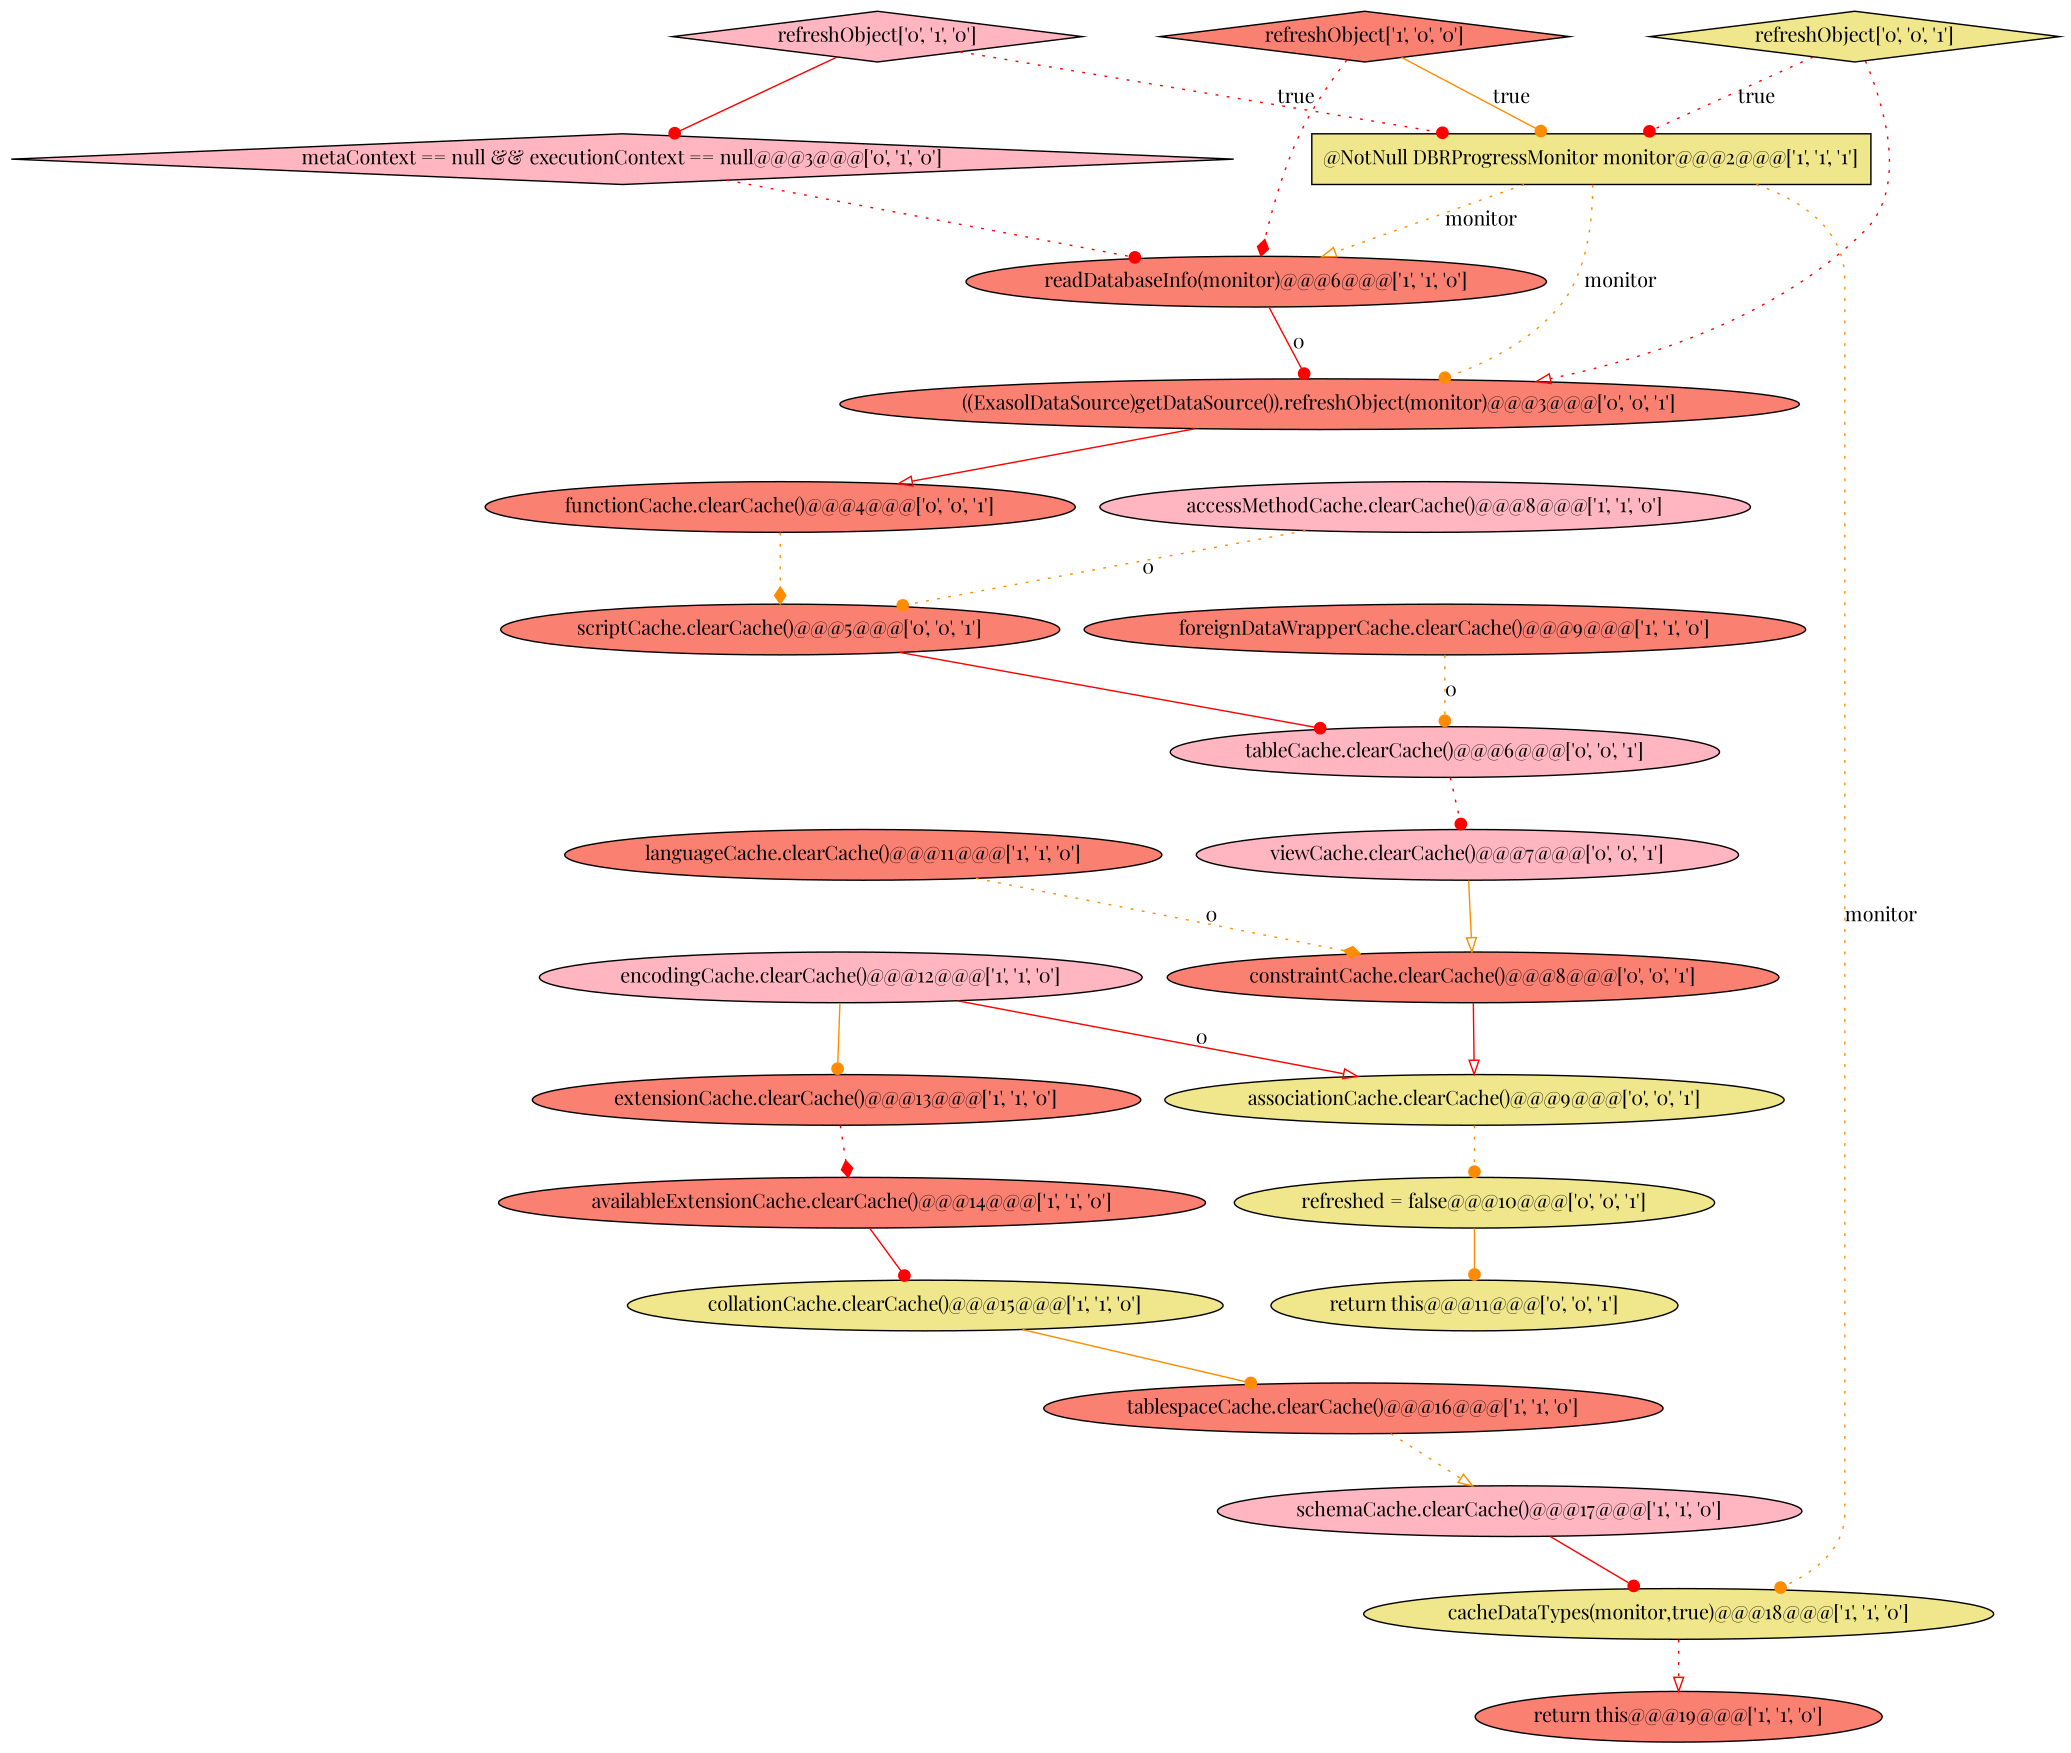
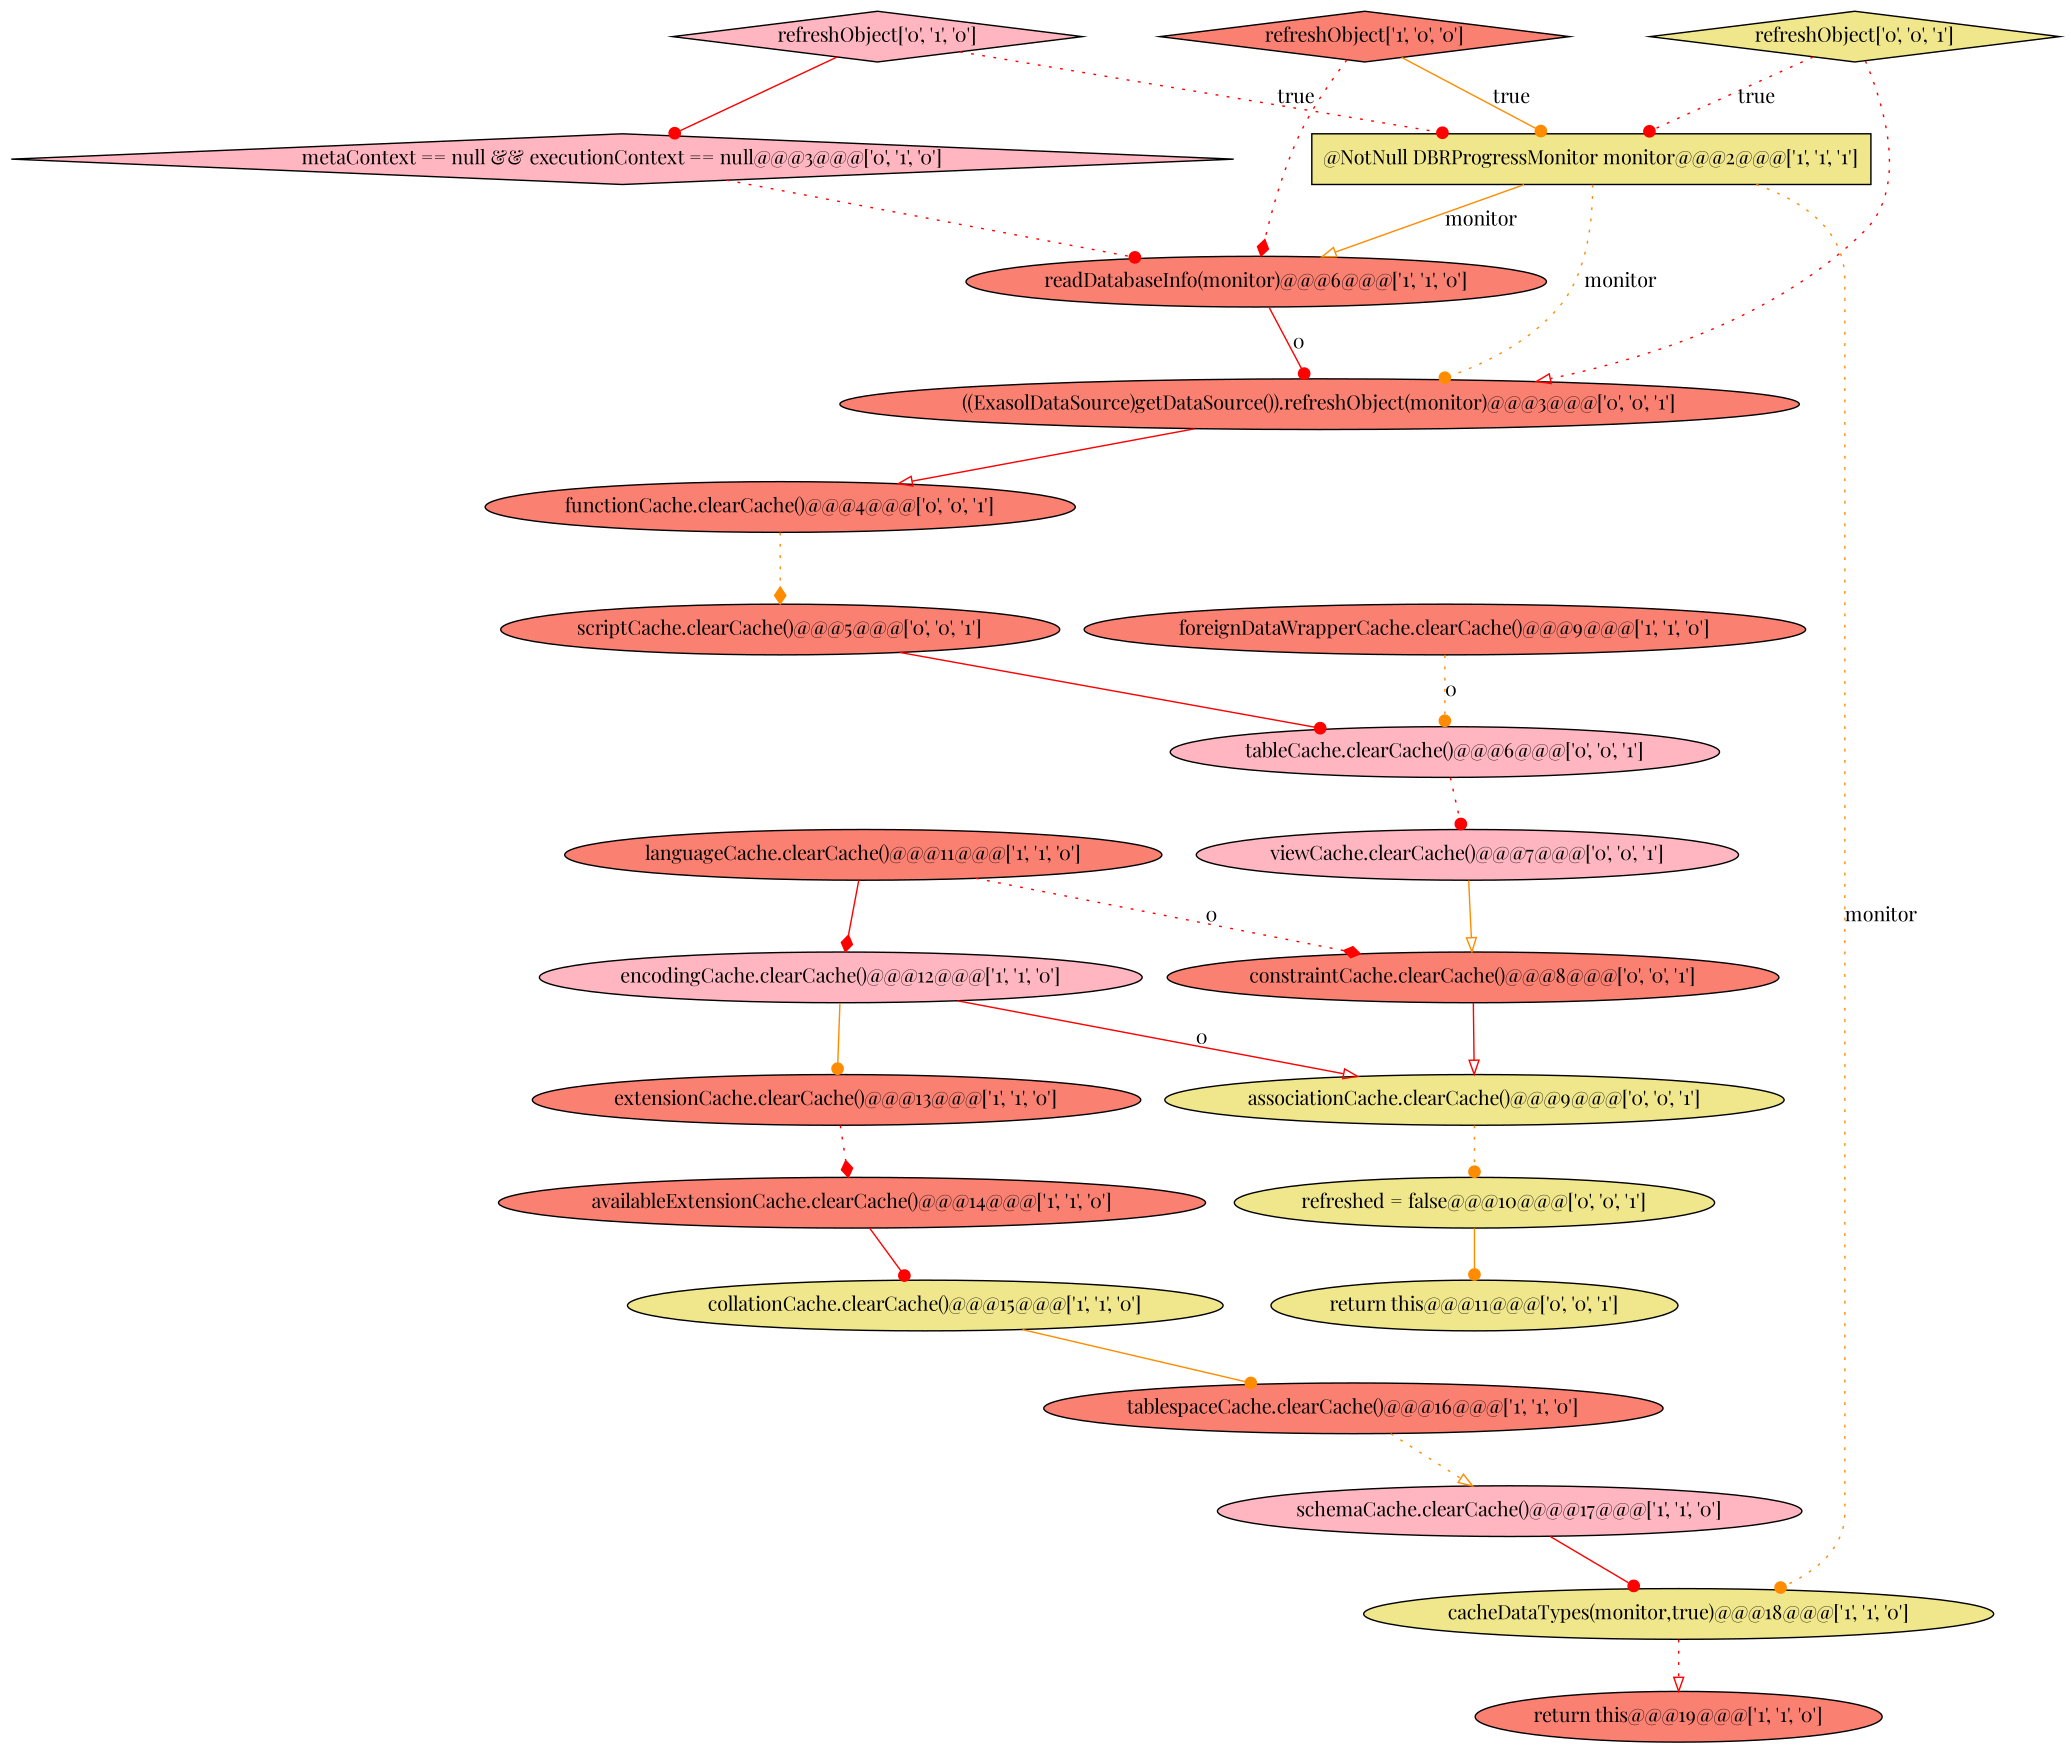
(1430, 218) -> (1430, 218)
(1425, 507) -> none
none -> (854, 908)
(1159, 914) -> (1159, 914)
